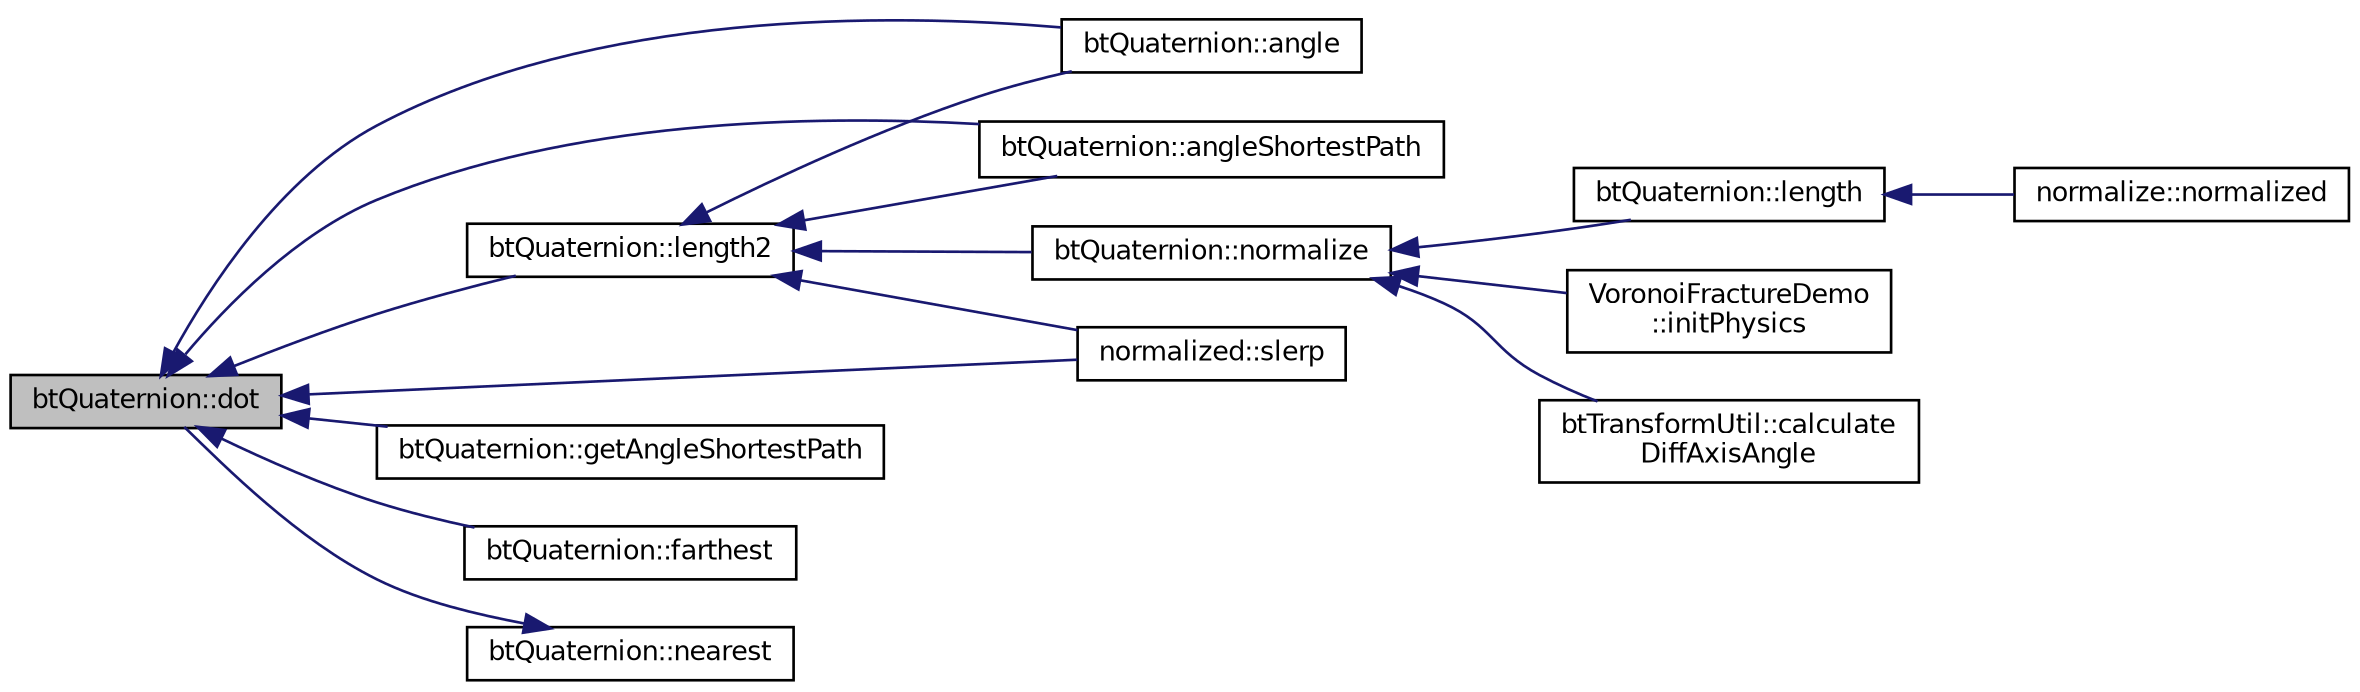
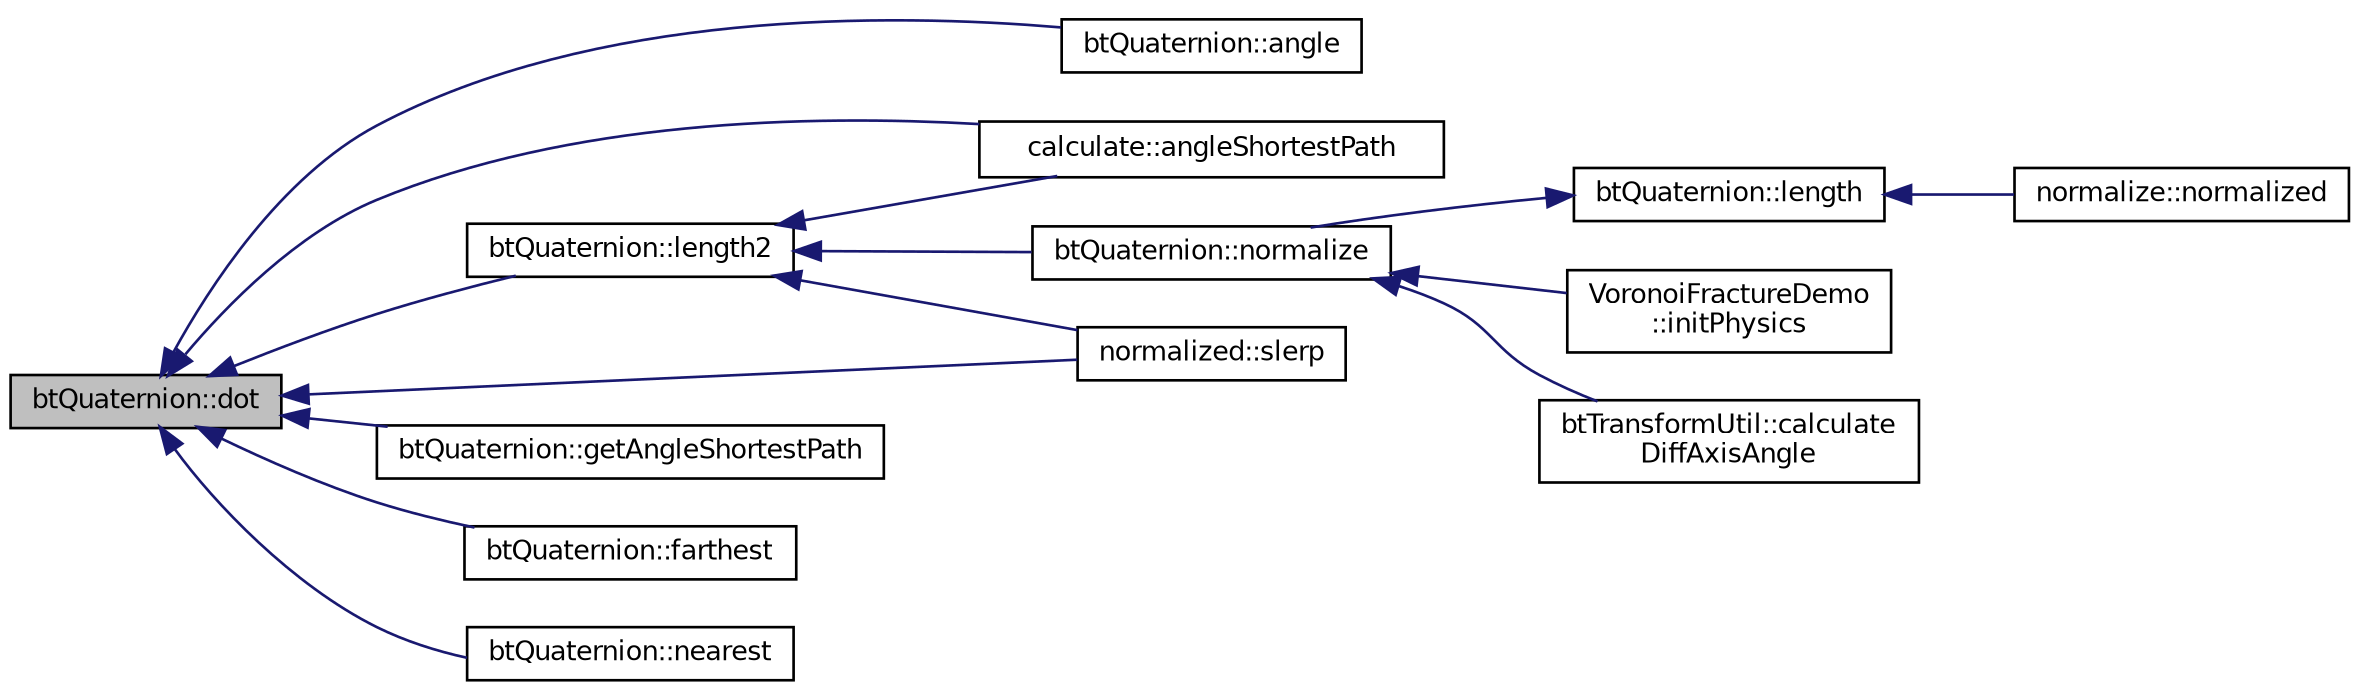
(867, 139) -> none
(1212, 149) -> (1212, 149)
(1525, 235) -> (1428, 211)
(337, 556) -> (303, 580)
